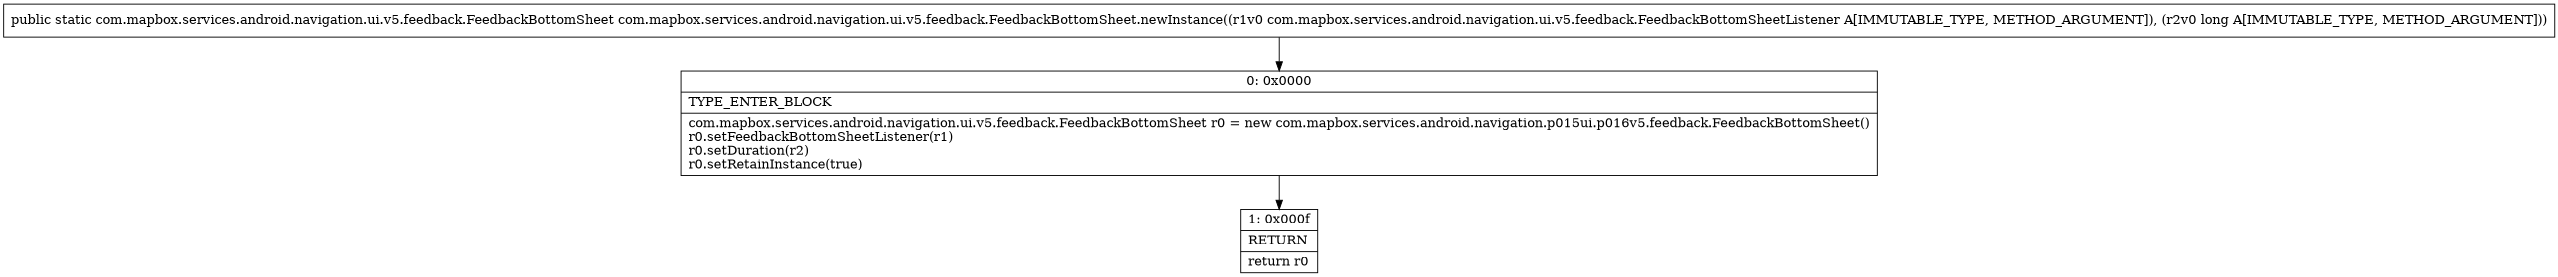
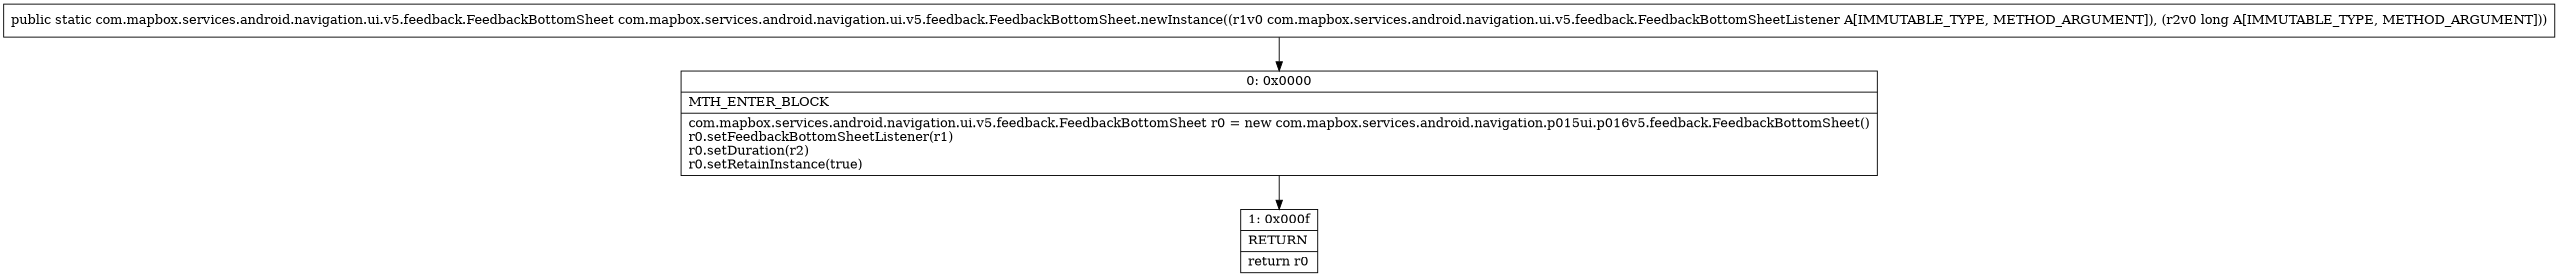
(760, 102) -> (759, 102)
